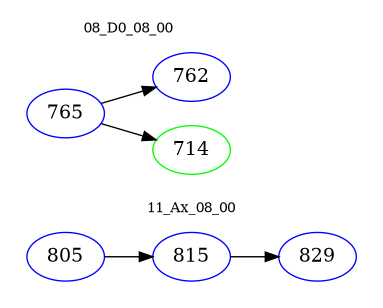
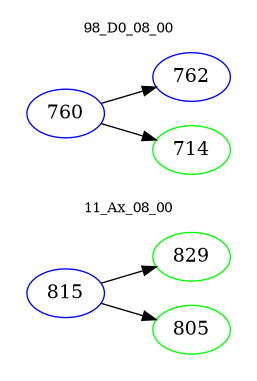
(129, 29) -> (129, 29)
(66, 114) -> (66, 114)
(66, 257) -> (192, 330)
(122, 257) -> (122, 310)
(318, 257) -> (192, 257)
